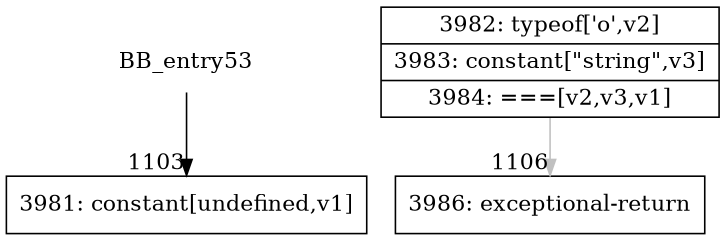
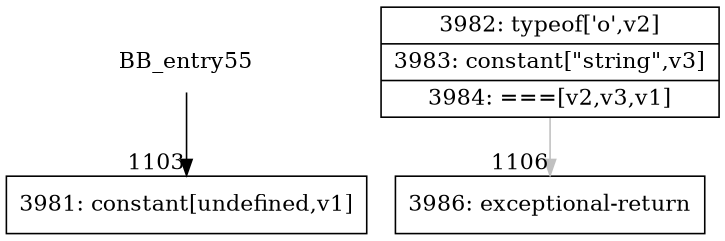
(187, 62) -> (187, 62)
